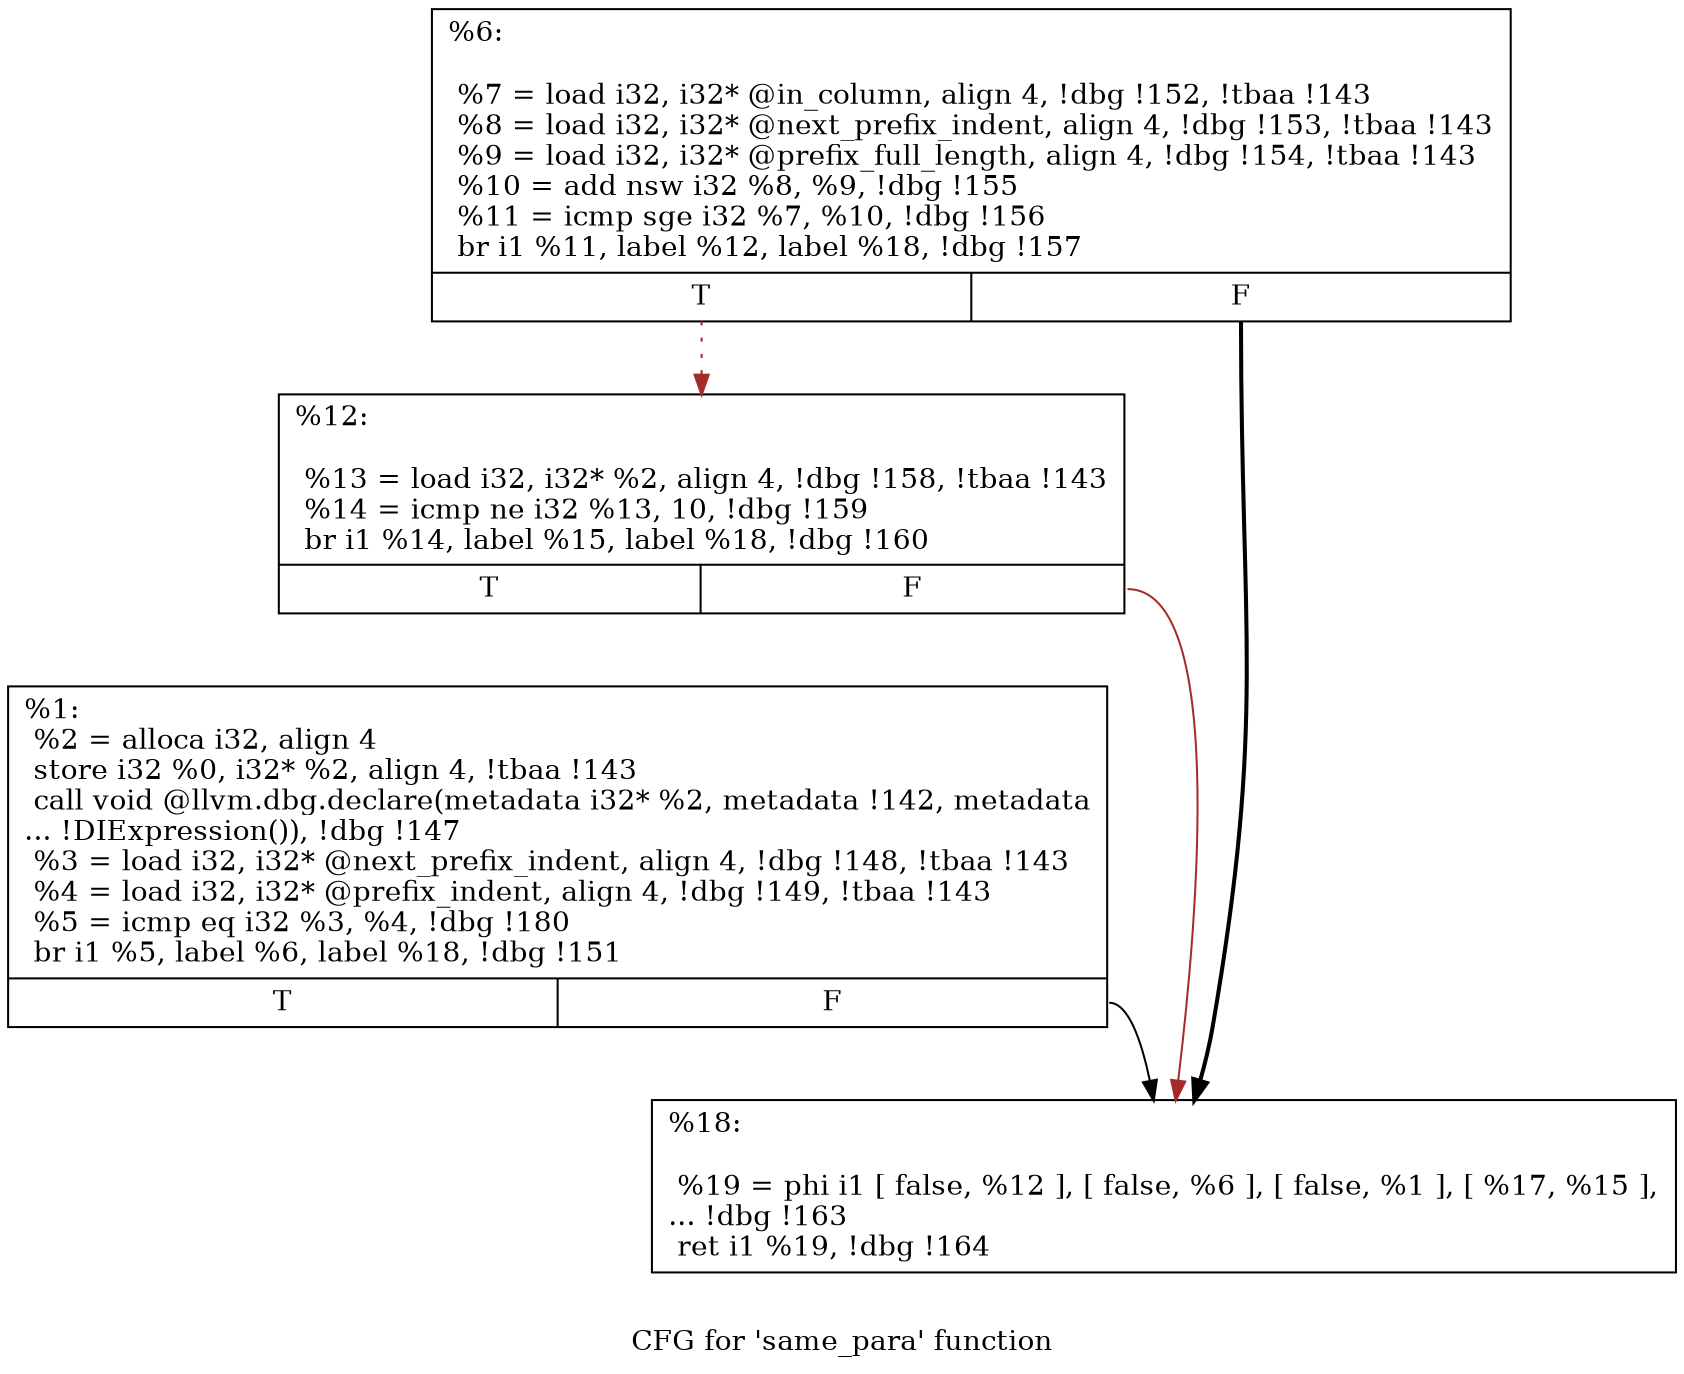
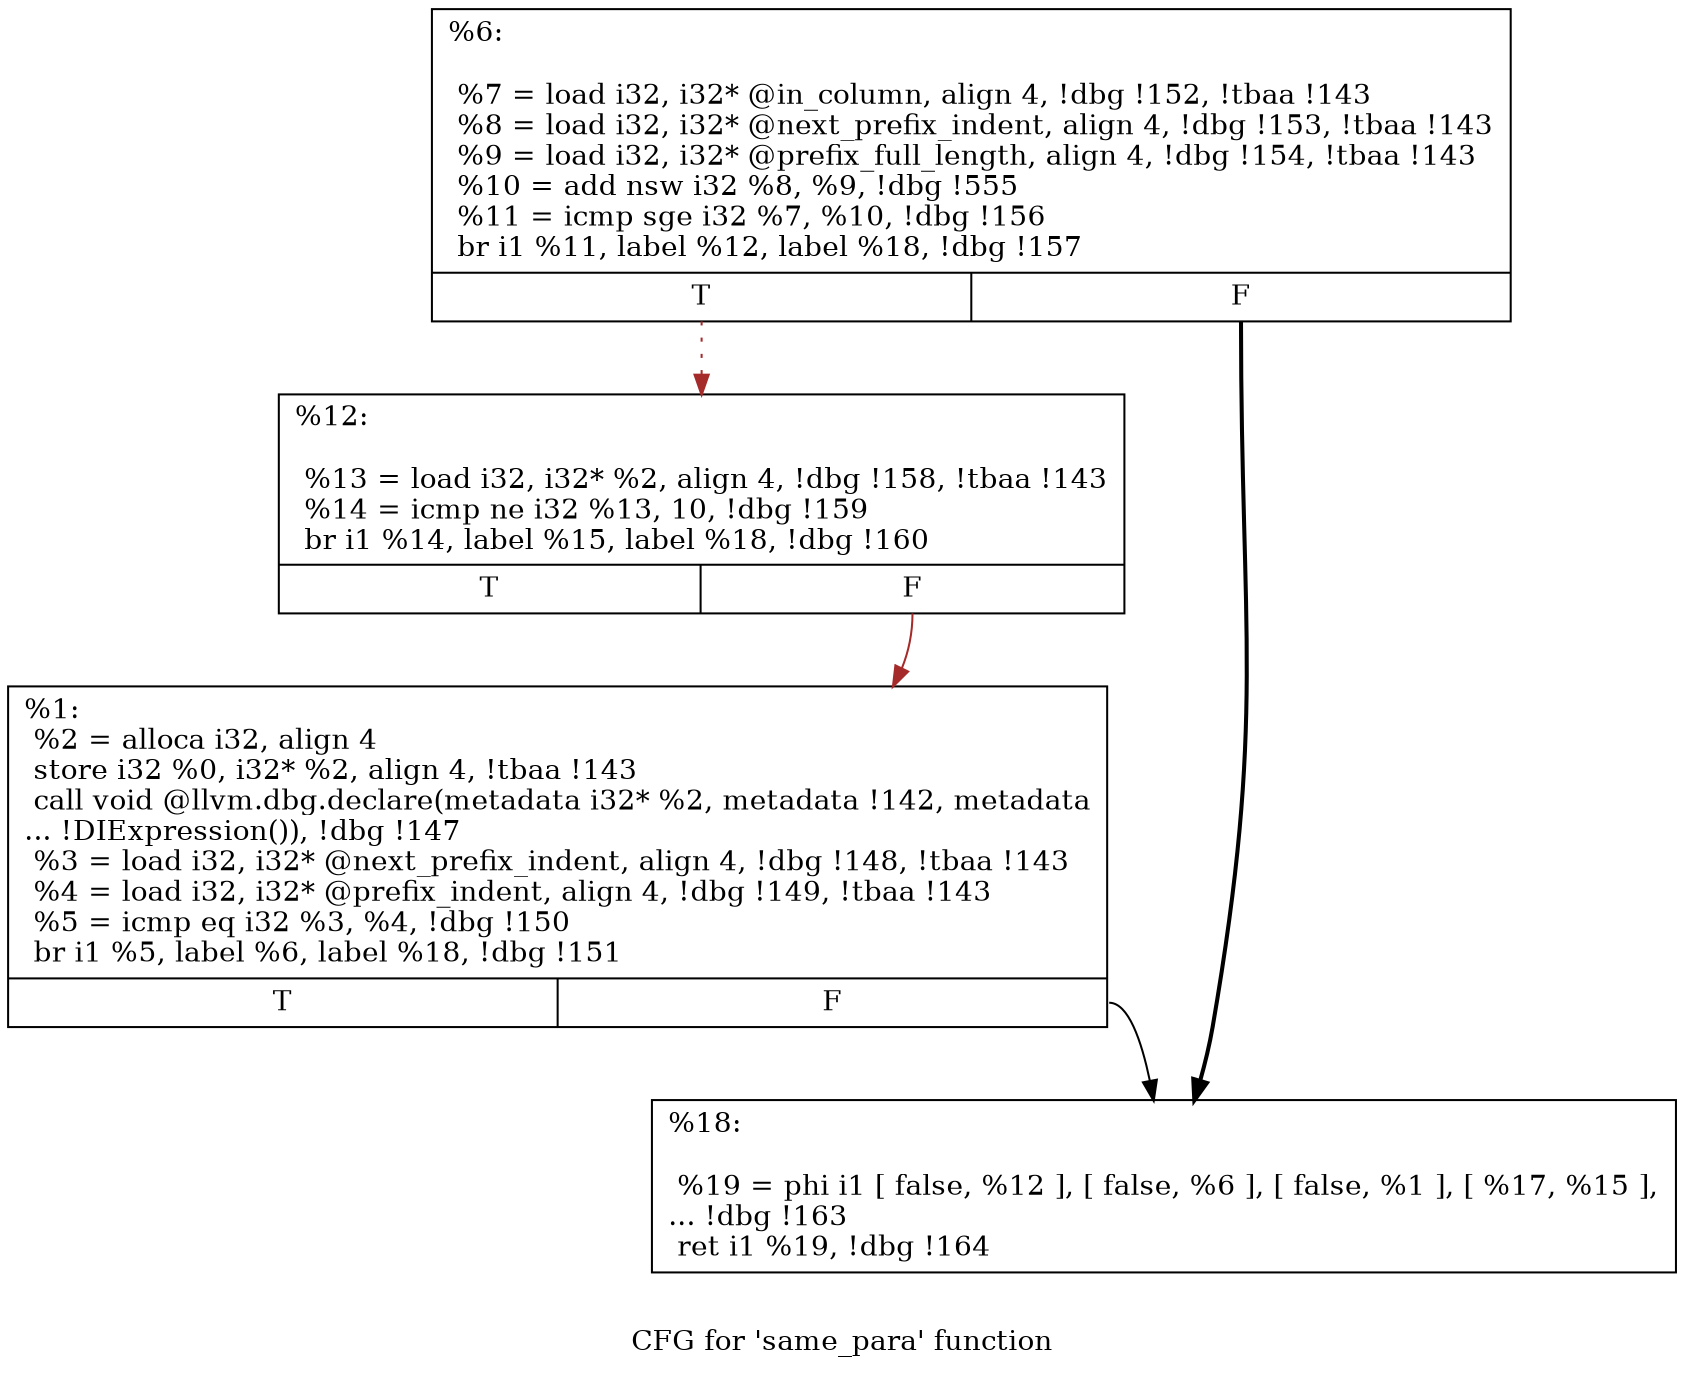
(734, 187) -> (734, 187)
(1197, 822) -> (910, 641)
(298, 923) -> (298, 923)
